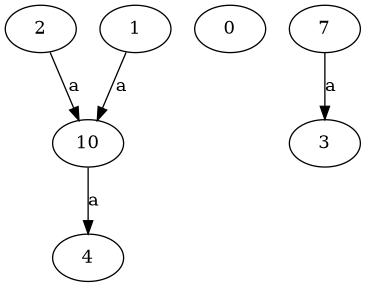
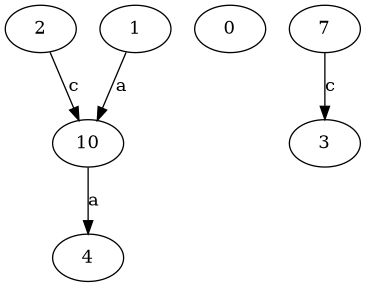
(74, 86) -> (74, 86)
(331, 86) -> (330, 86)
